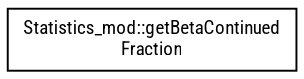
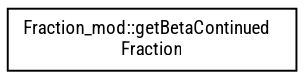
(152, 40) -> (152, 40)
